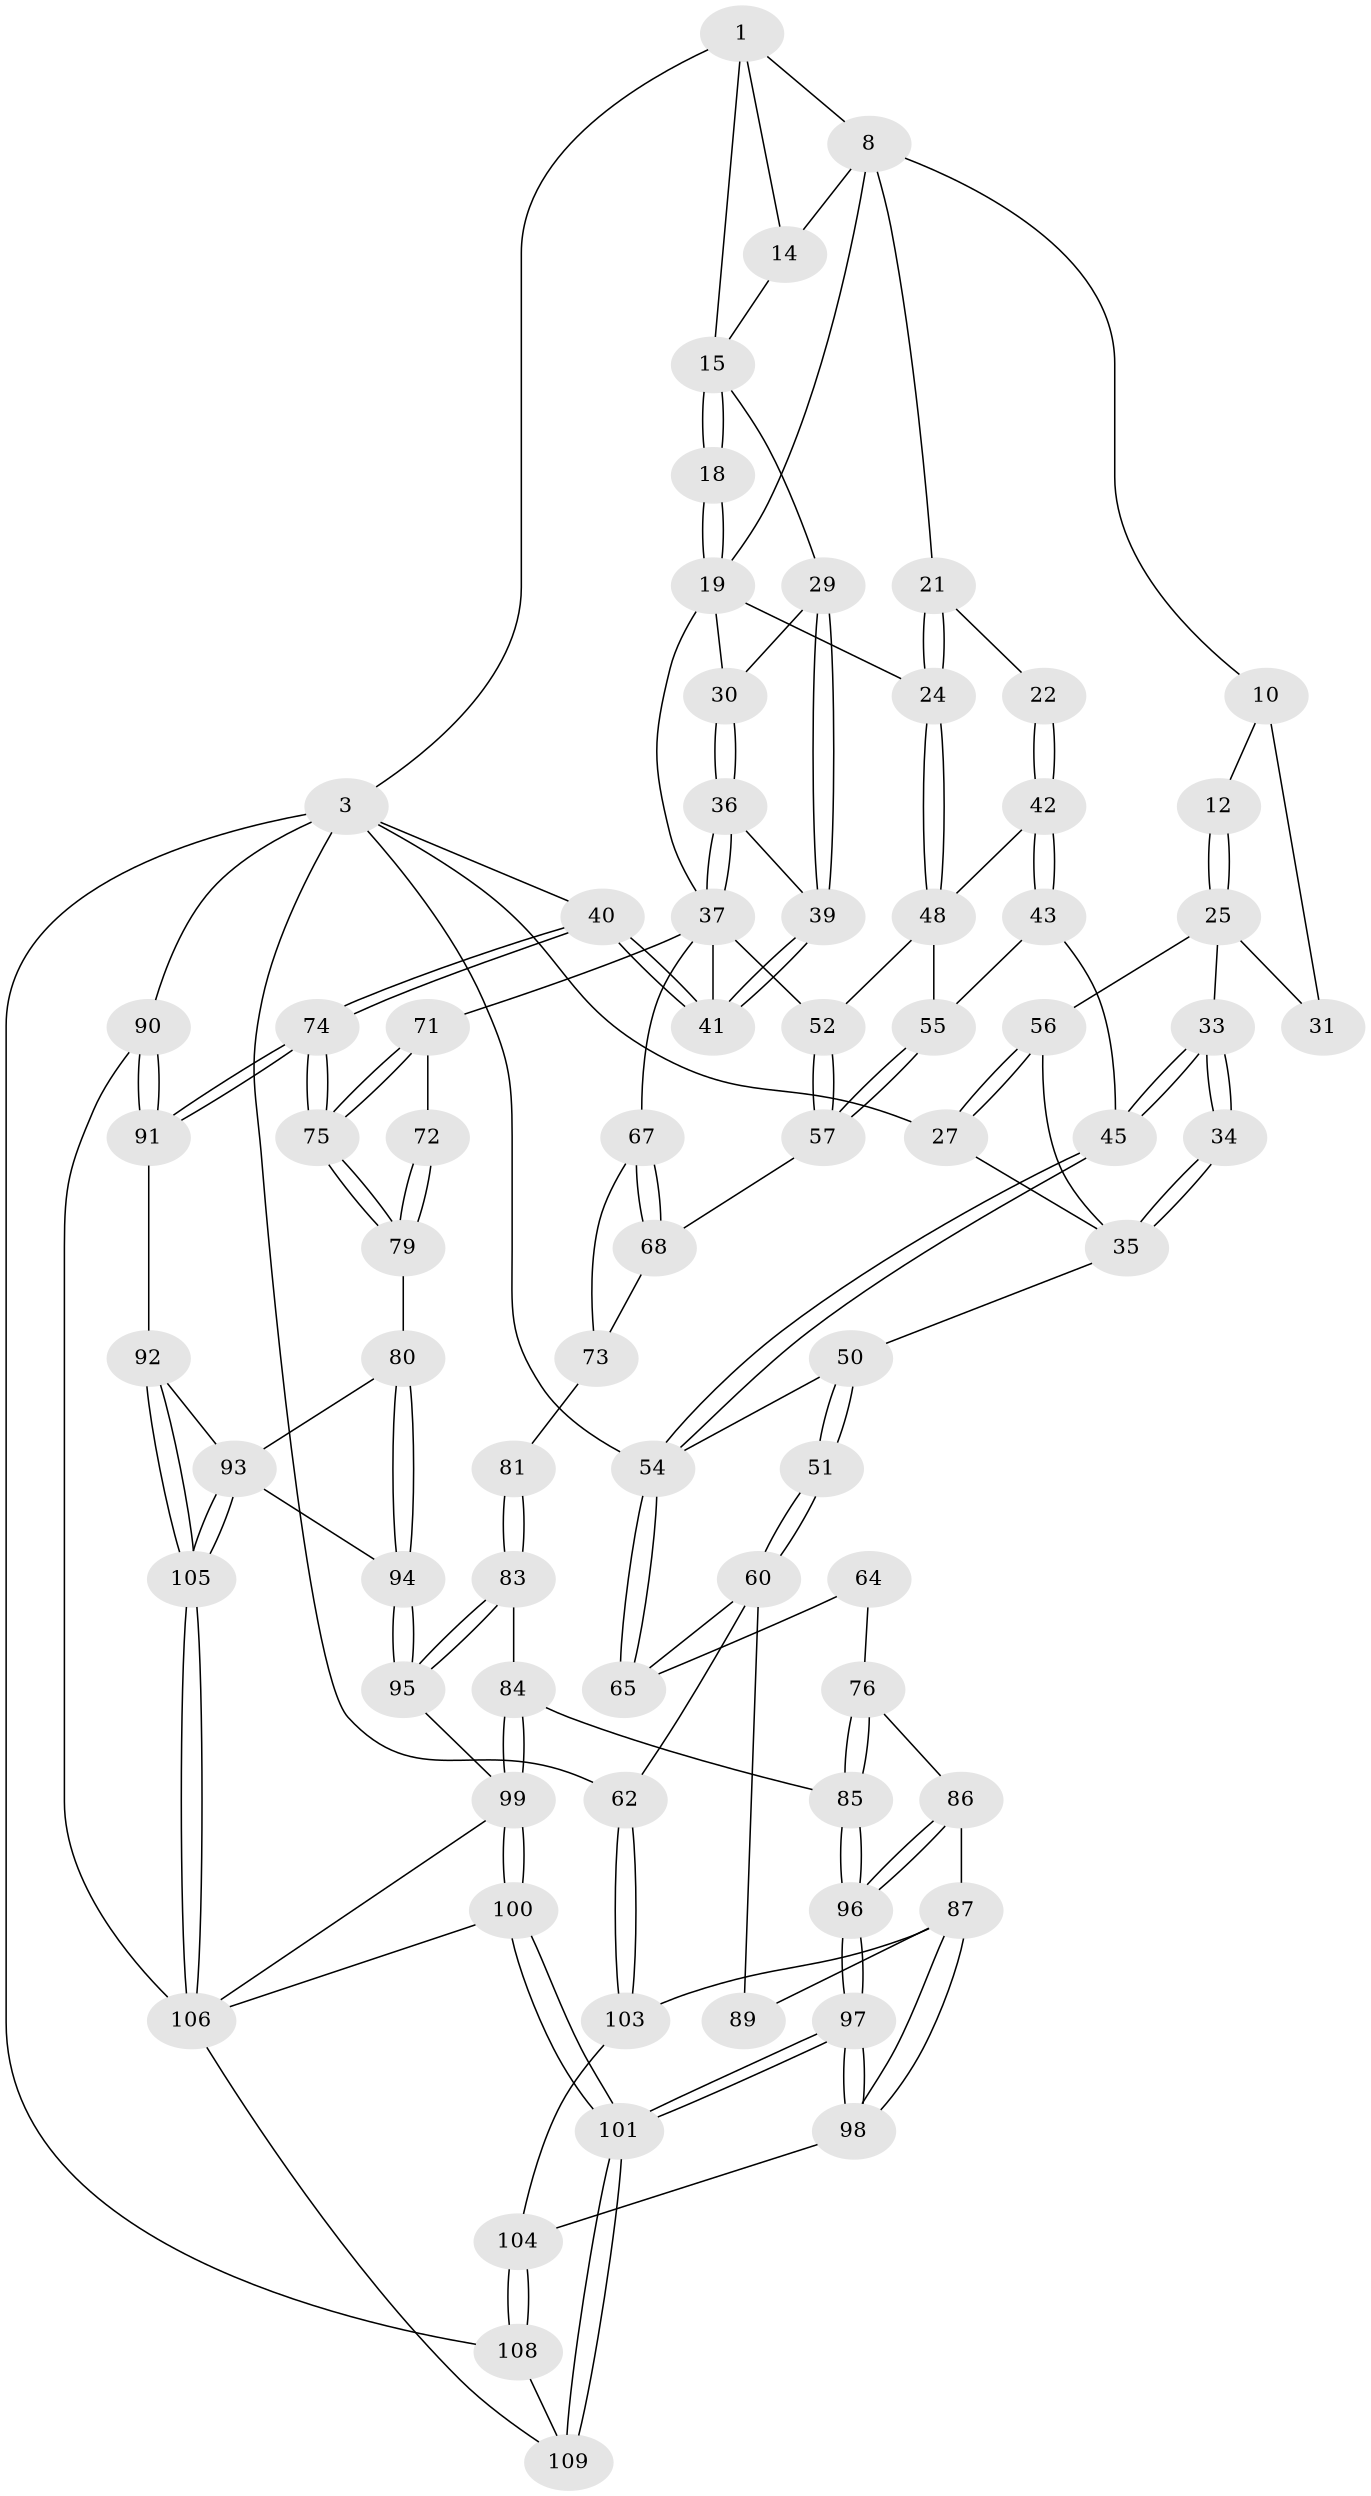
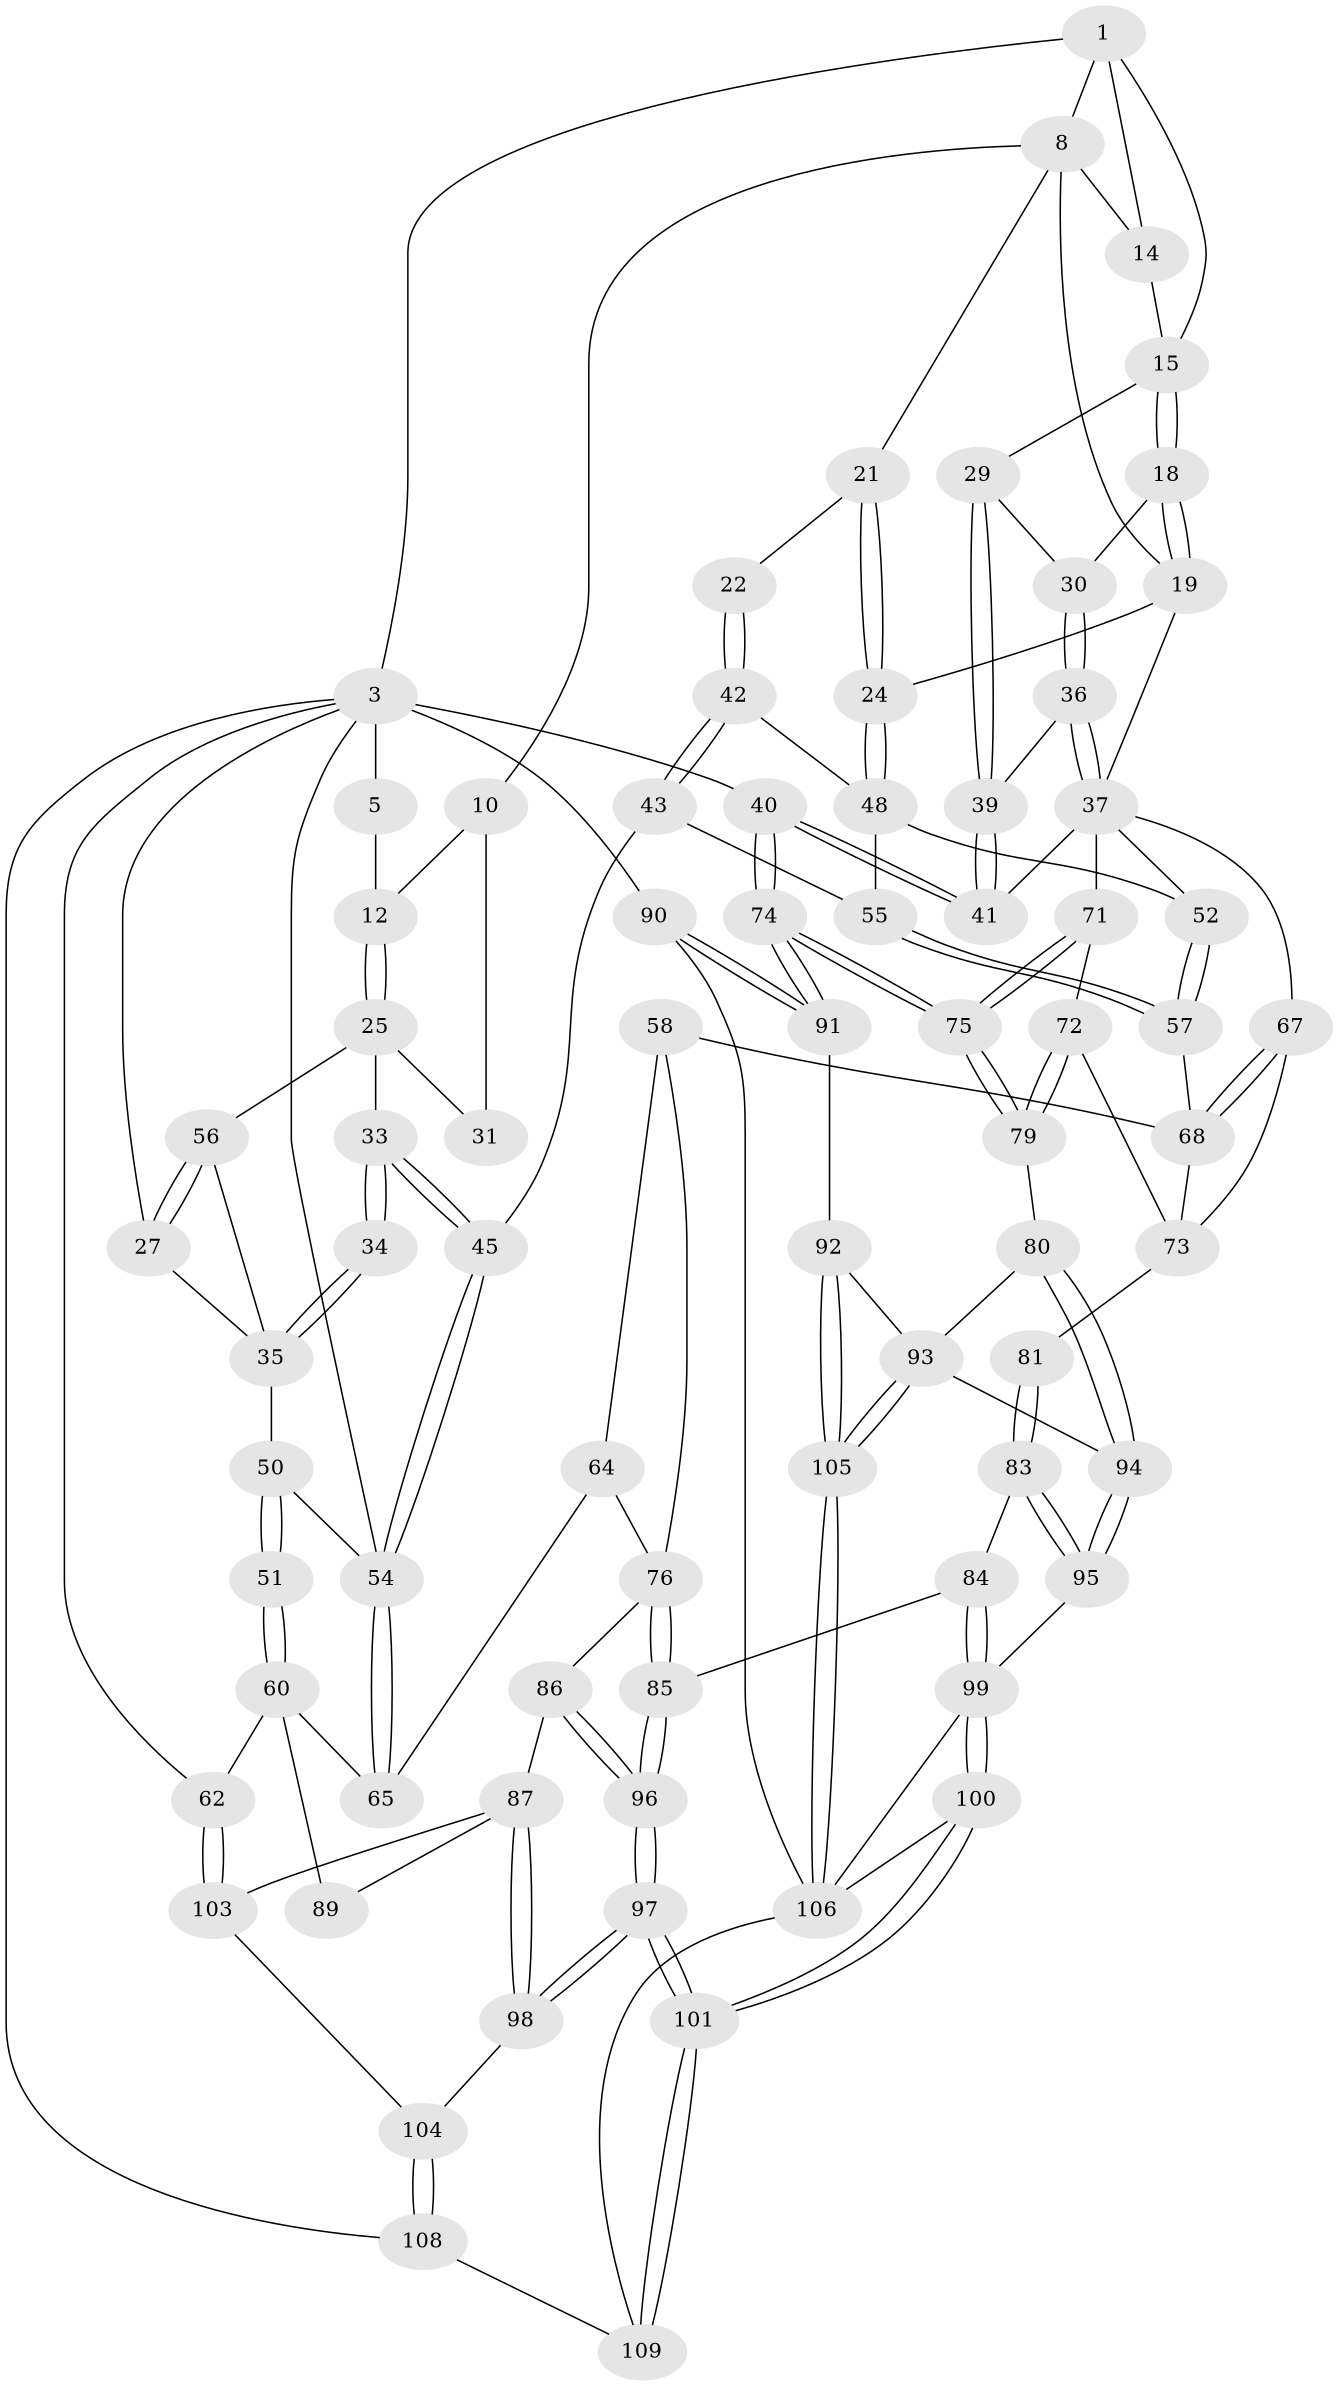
(719, 641) -> (1118, 534)
none -> (376, 807)
none -> (661, 1027)
none -> (1124, 1138)
